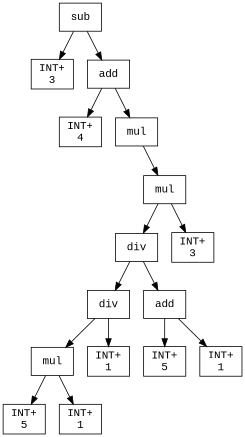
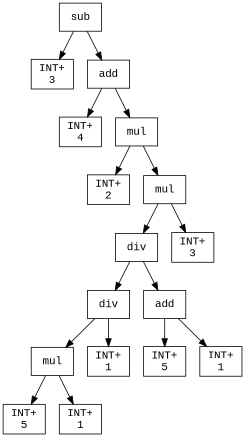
none -> (108, 190)
